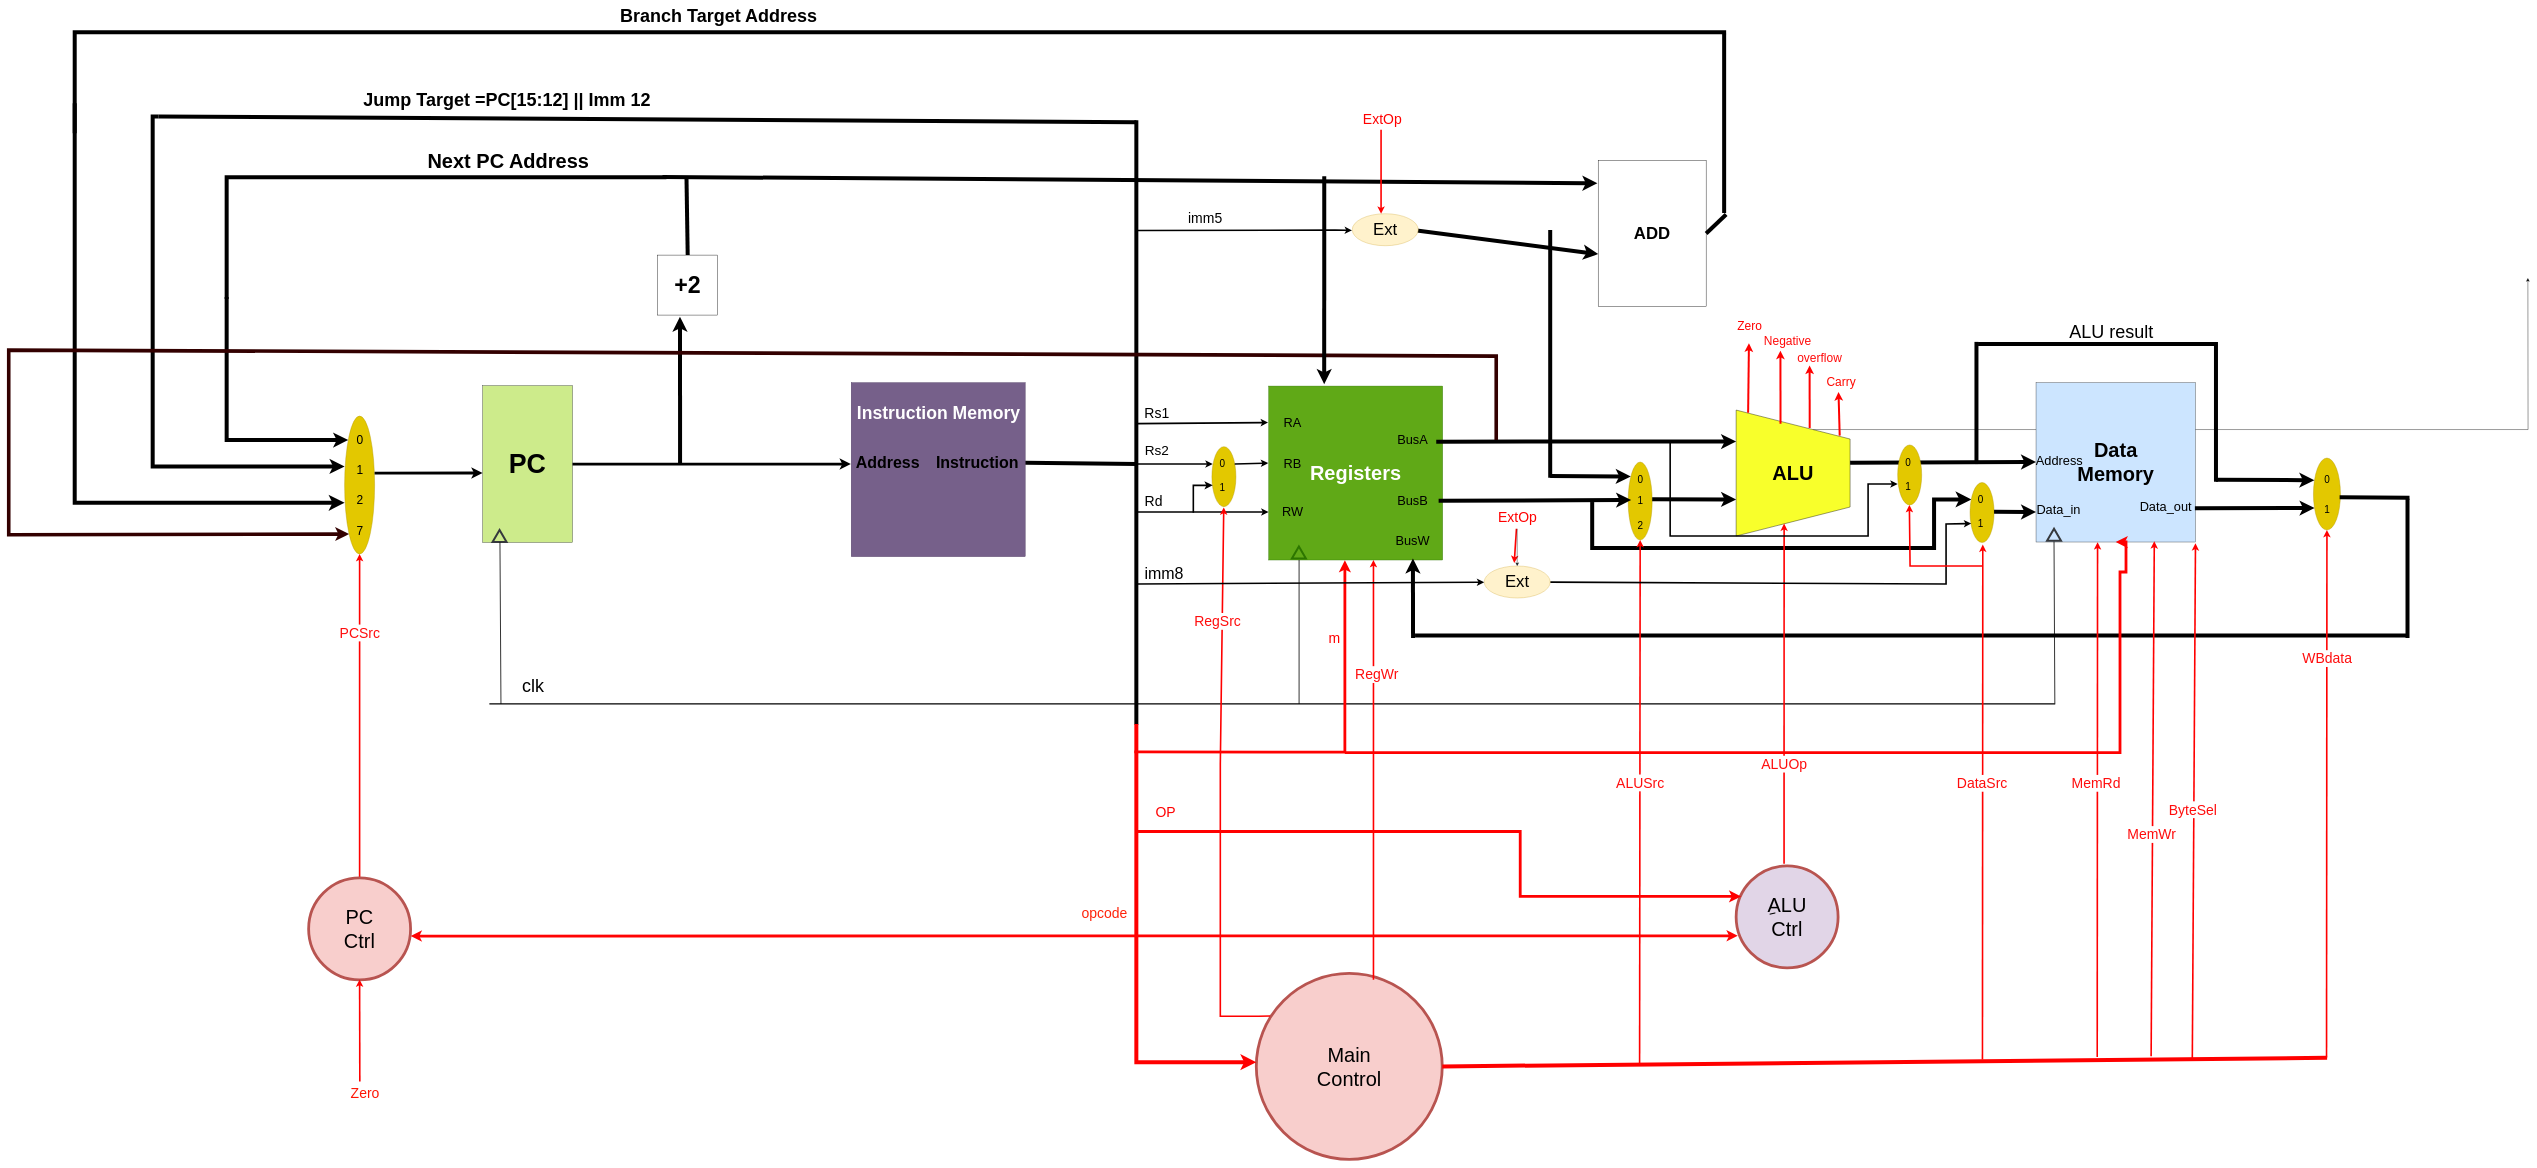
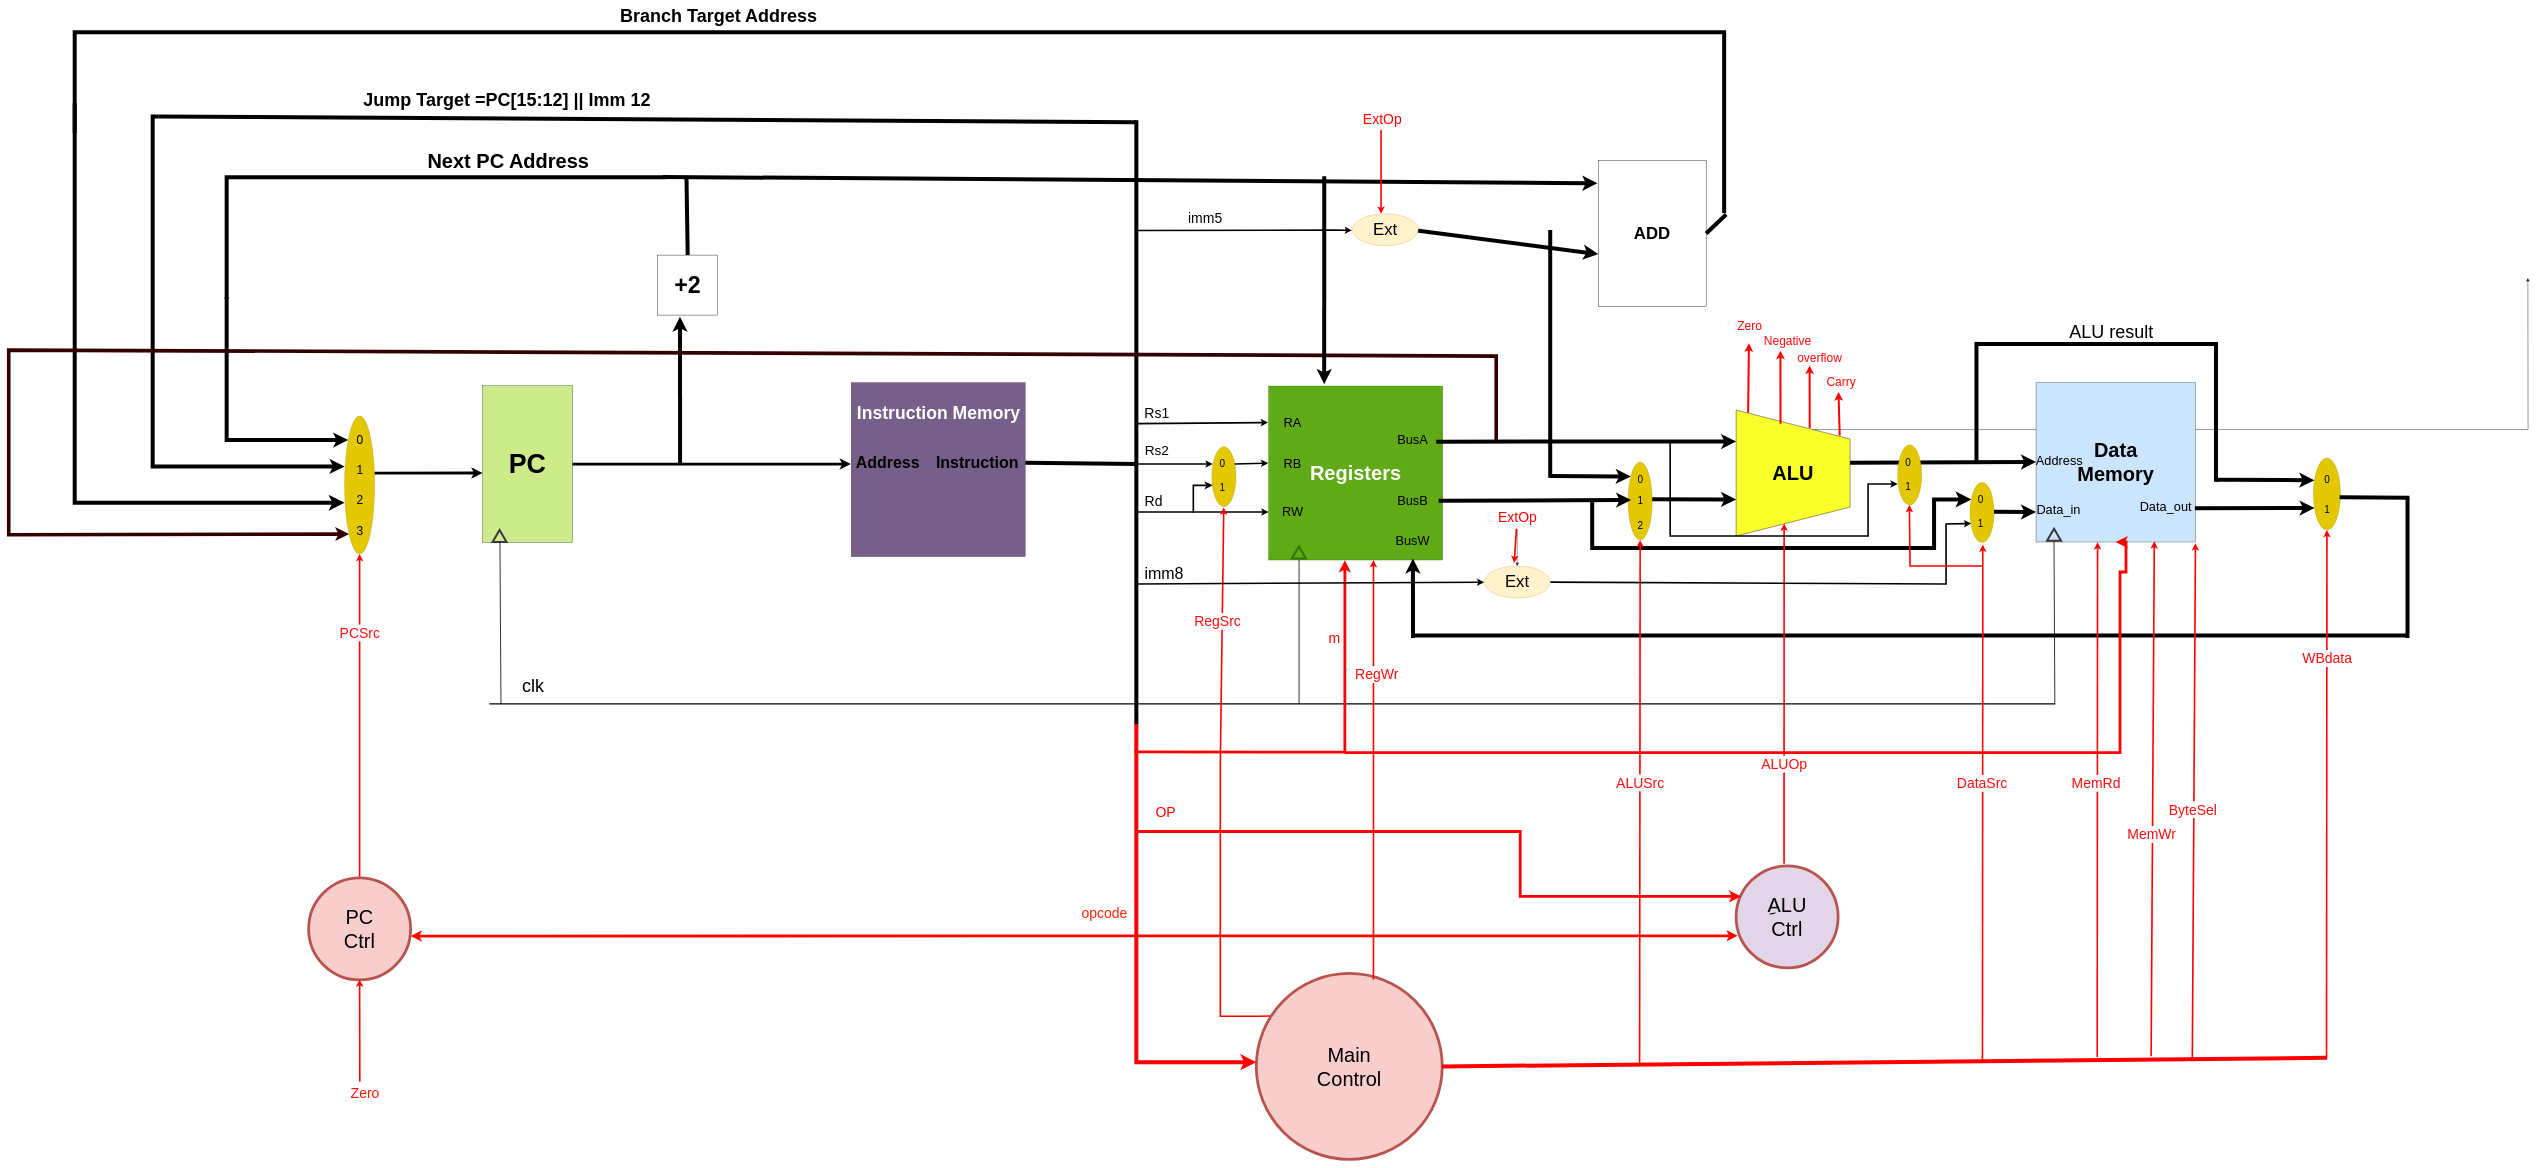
(360, 531) -> (360, 531)
